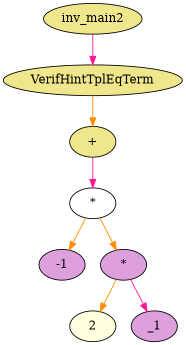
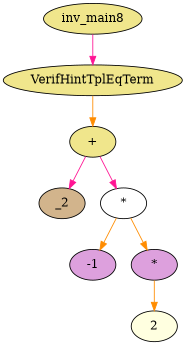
(93, 19) -> (93, 19)
none -> (62, 203)
(154, 326) -> none
